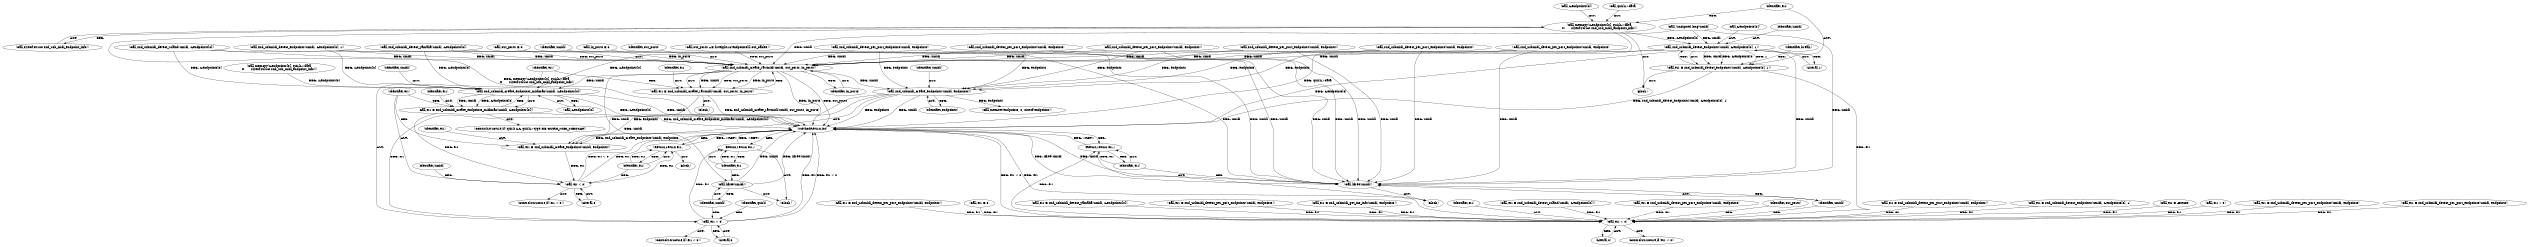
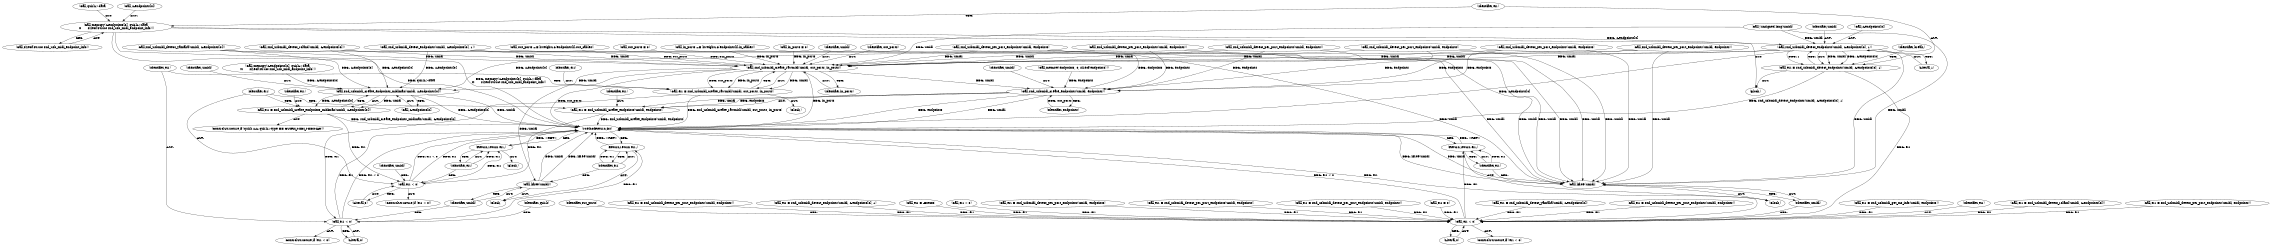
none -> (715, 47)
(932, 101) -> (1060, 101)
(972, 101) -> (1069, 79)
(691, 133) -> (601, 118)
